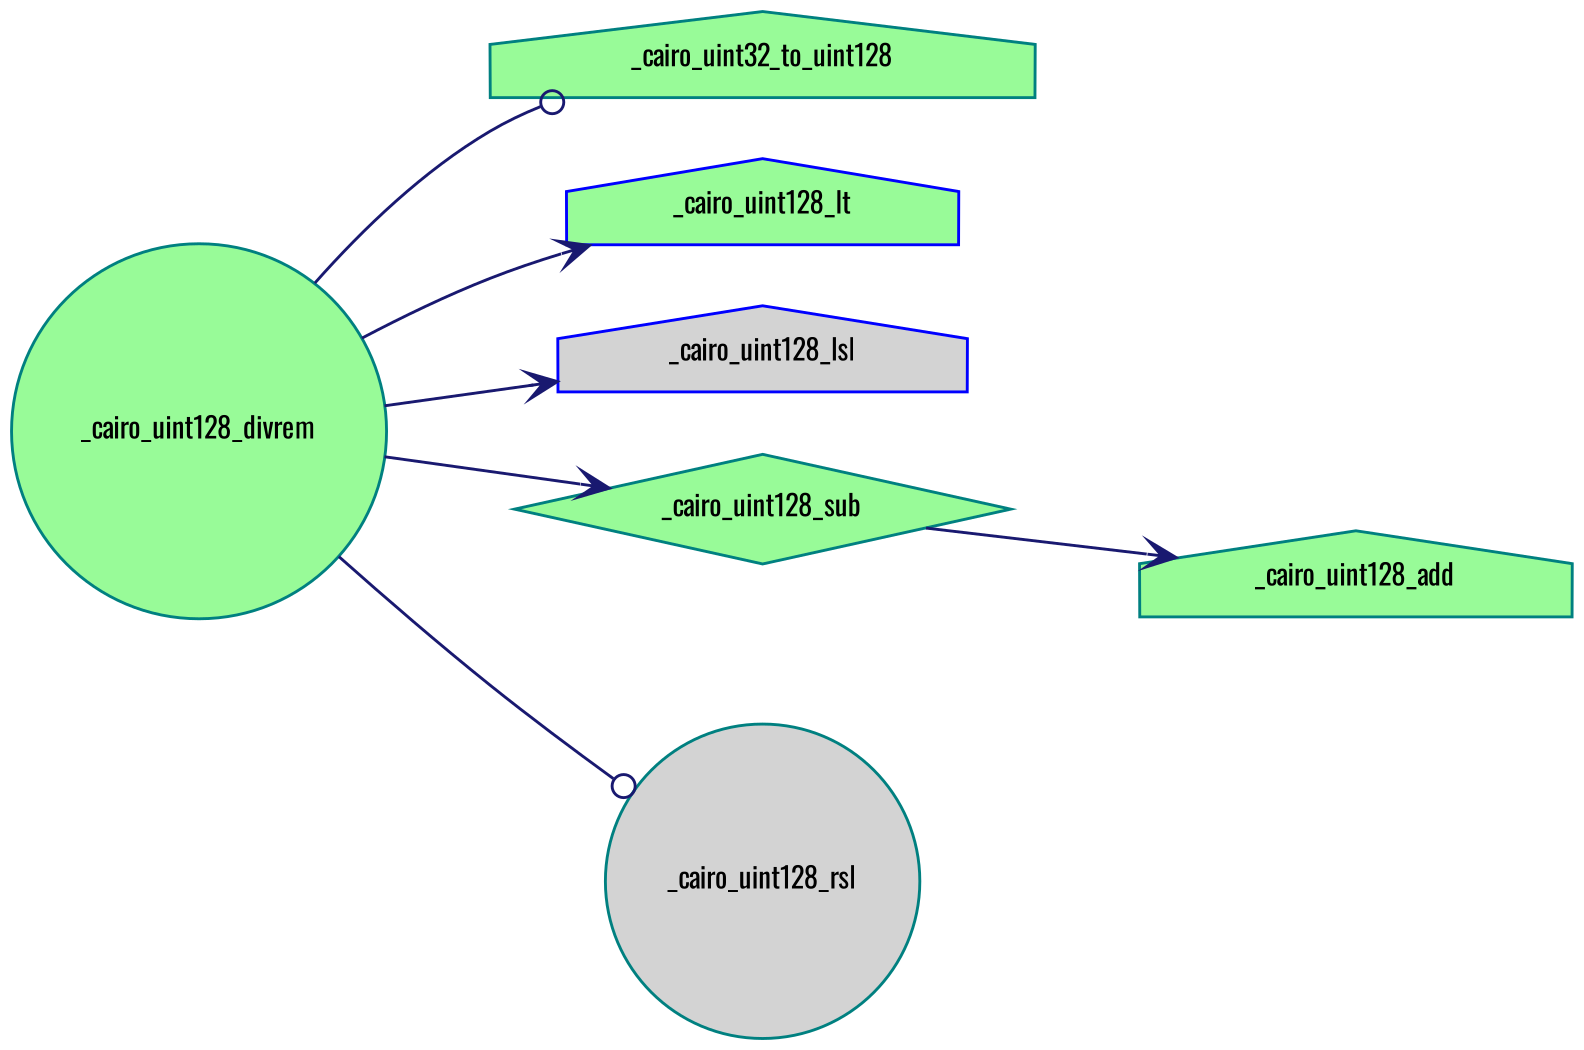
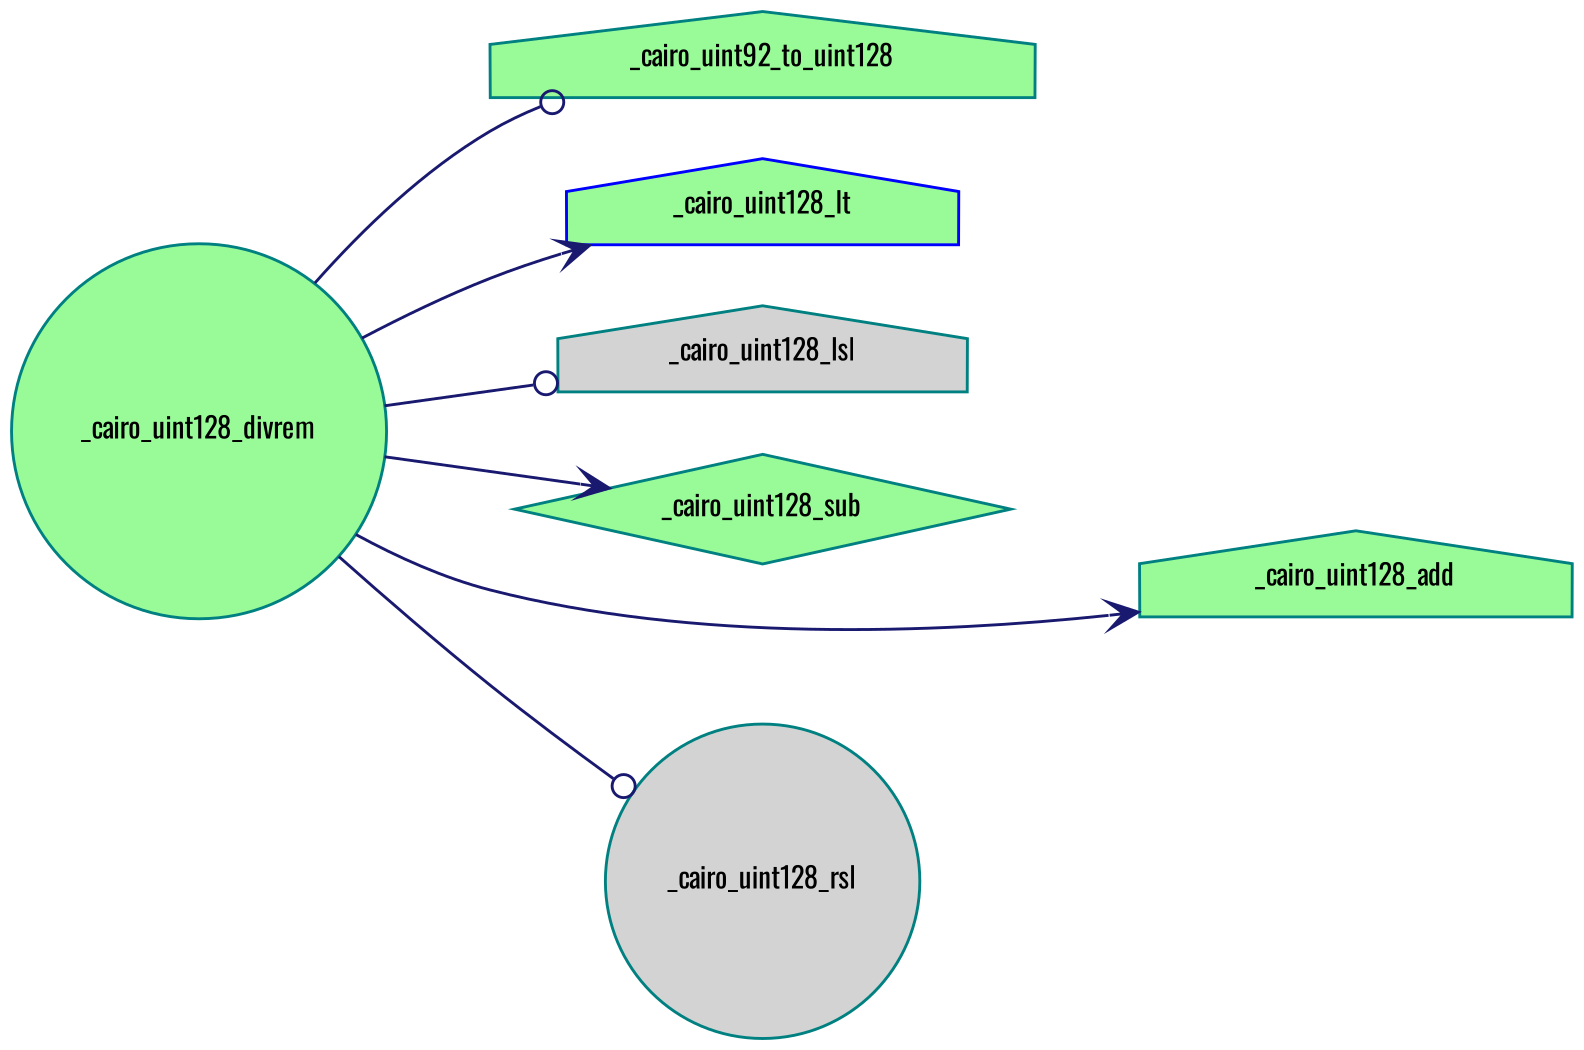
(763, 59) -> (763, 59)
(763, 353) -> (763, 353)
(459, 395) -> (459, 395)
(1036, 541) -> (725, 626)
